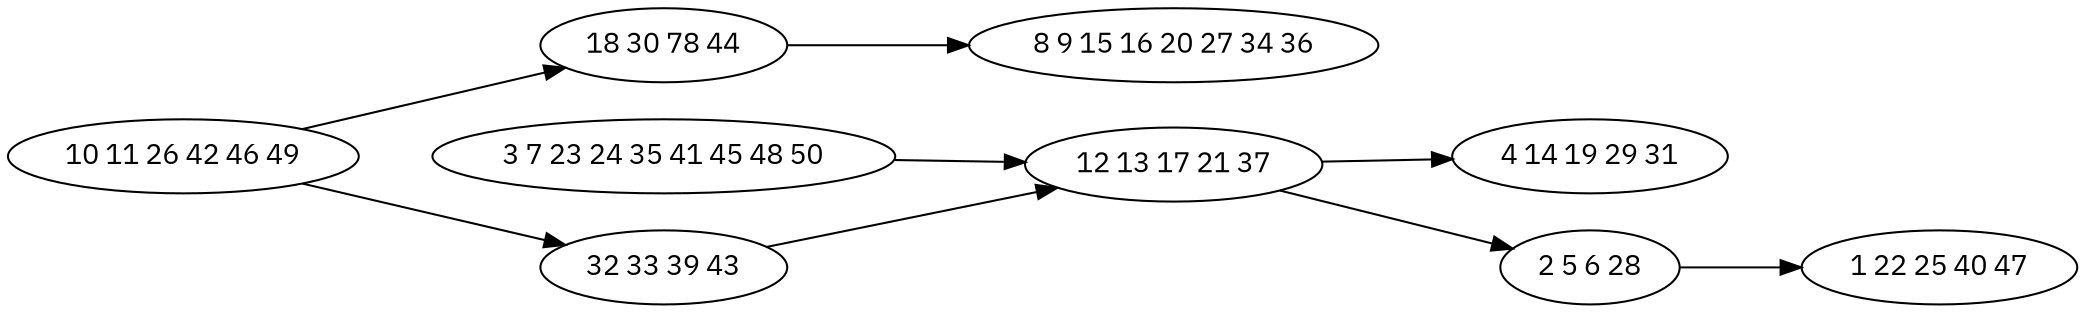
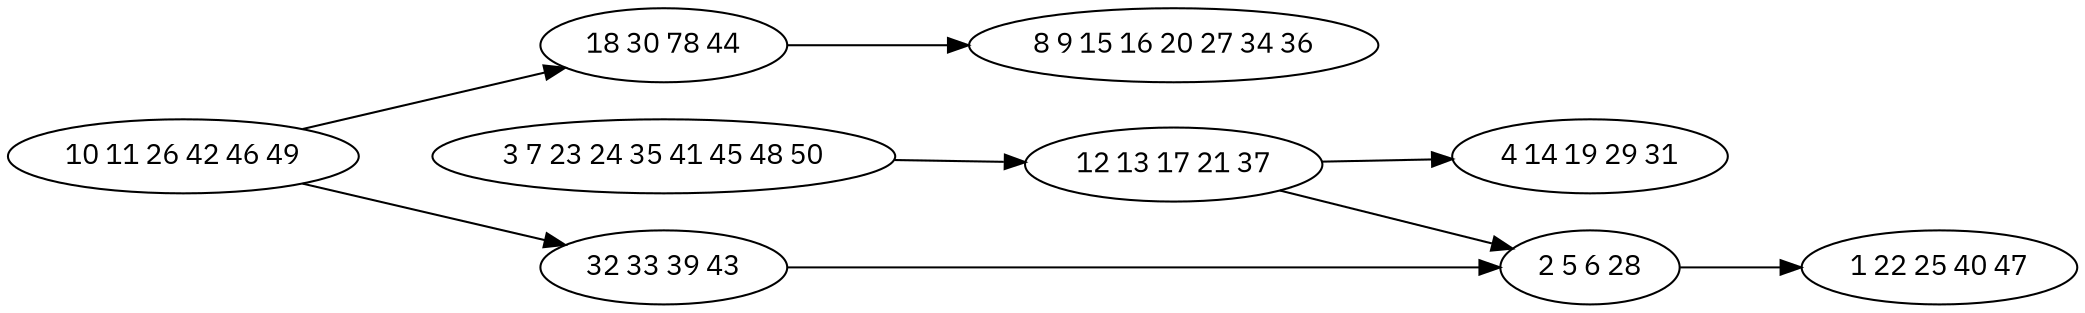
(902, 219) -> (1133, 267)
